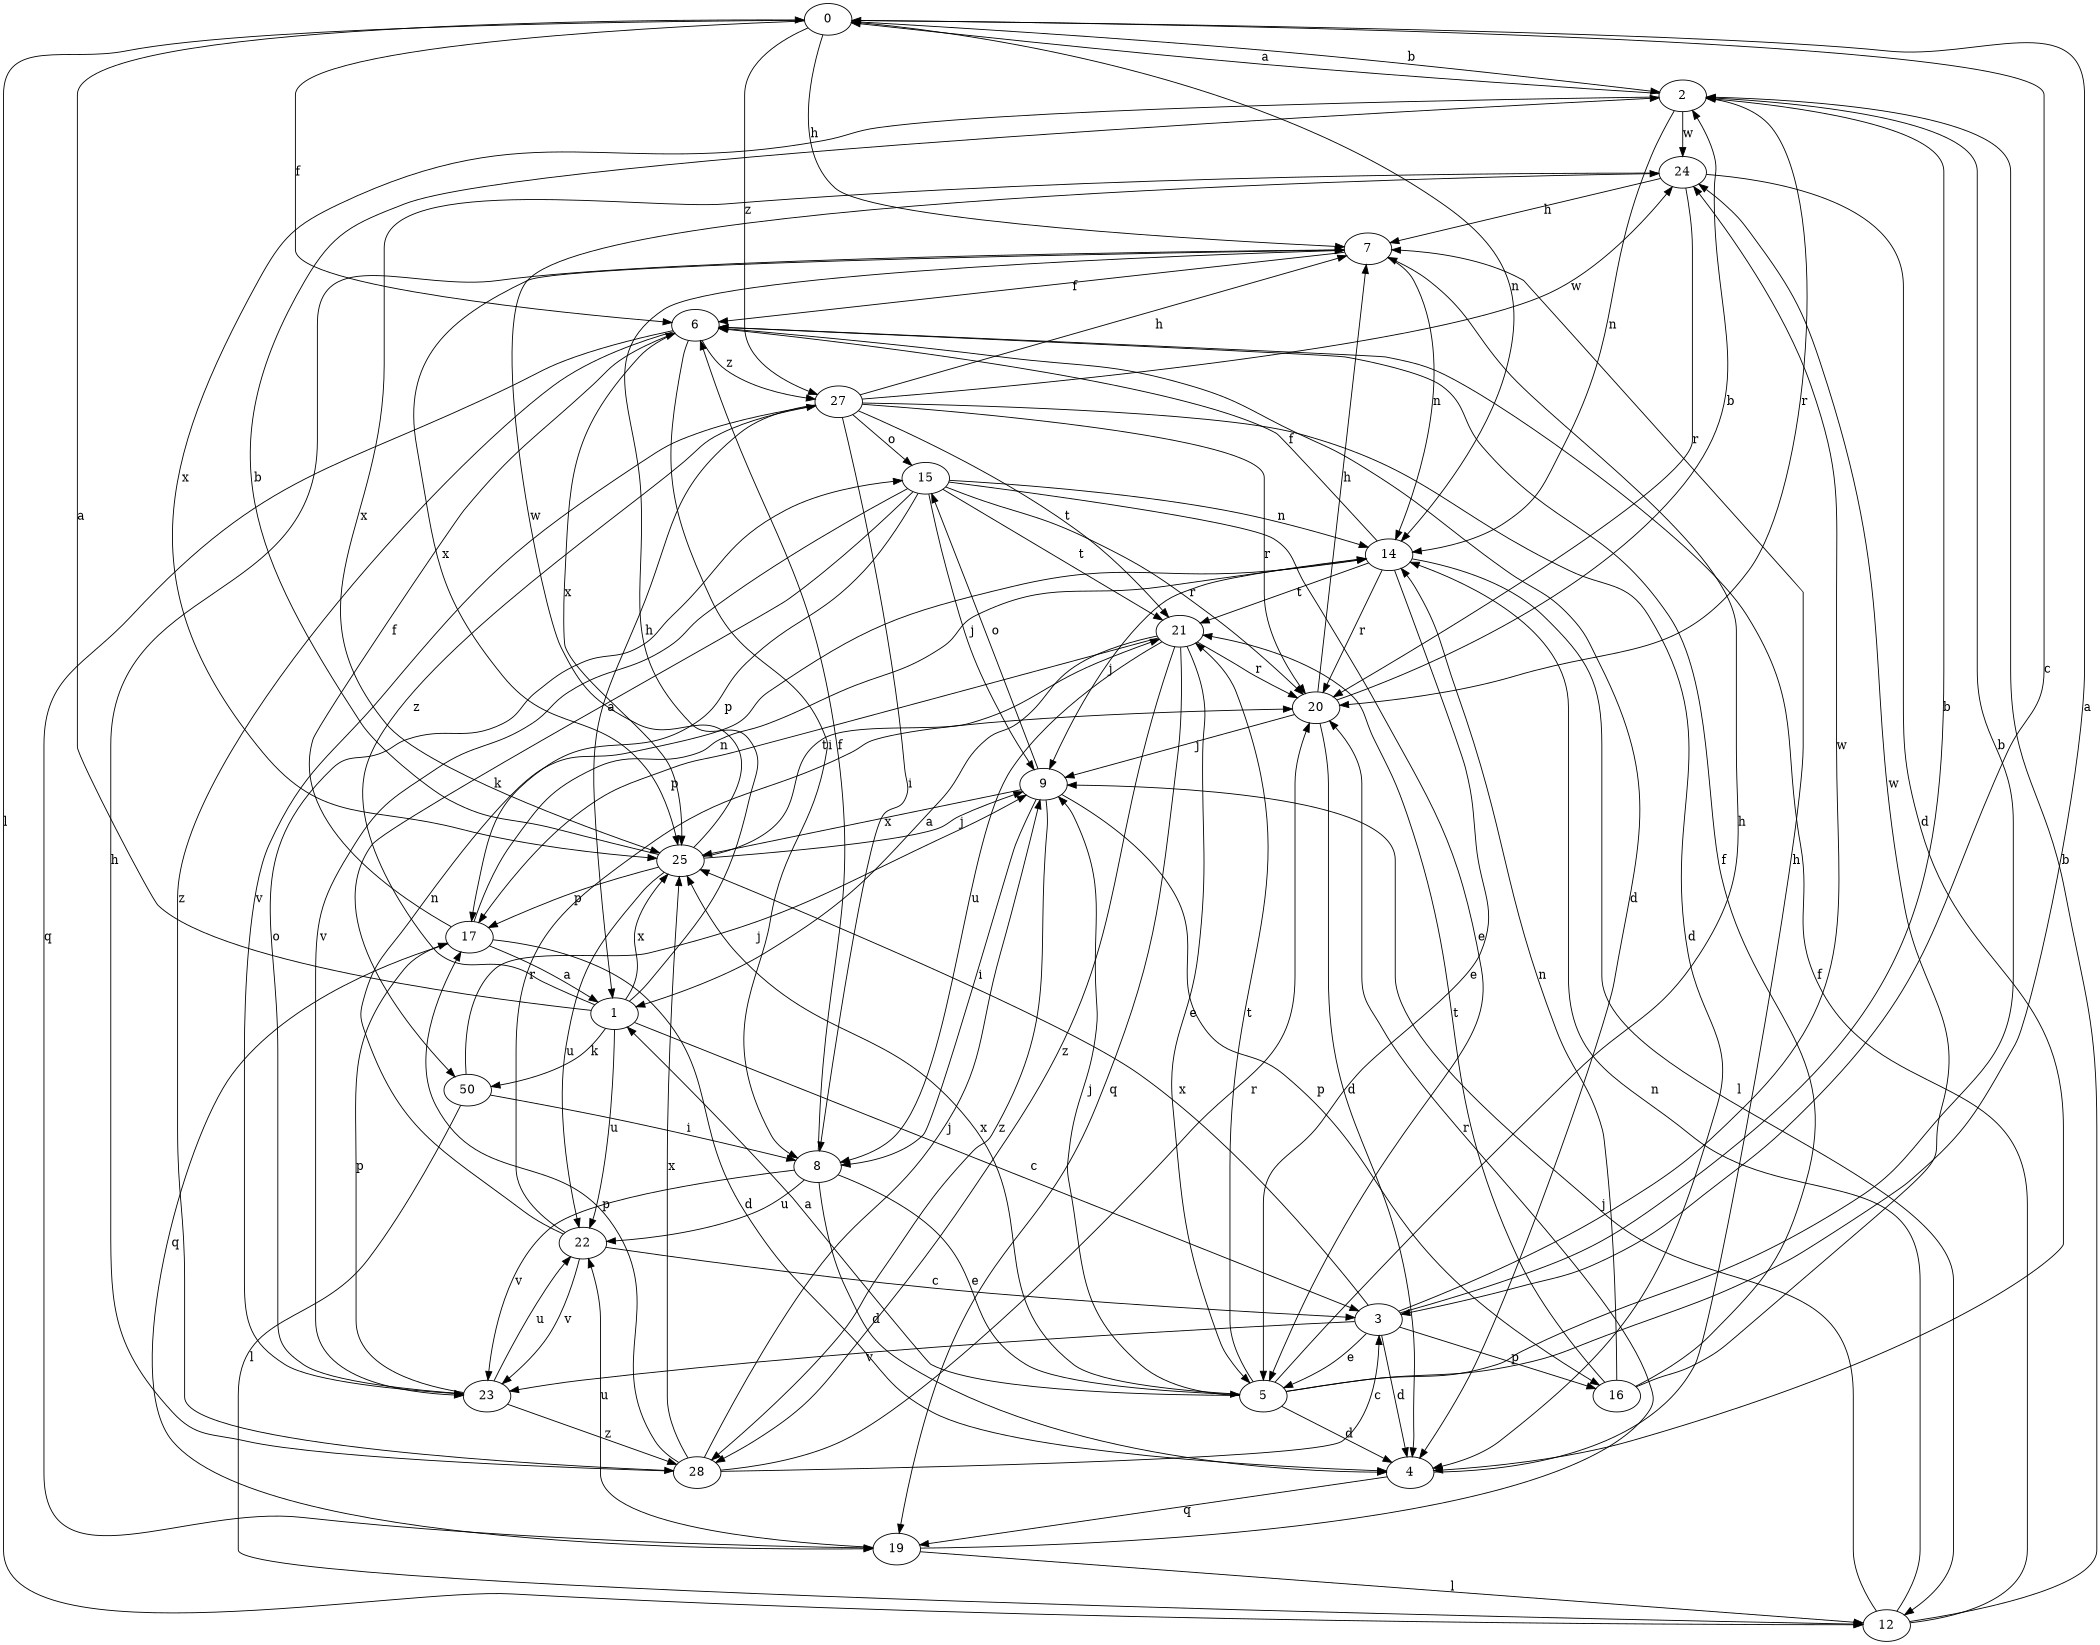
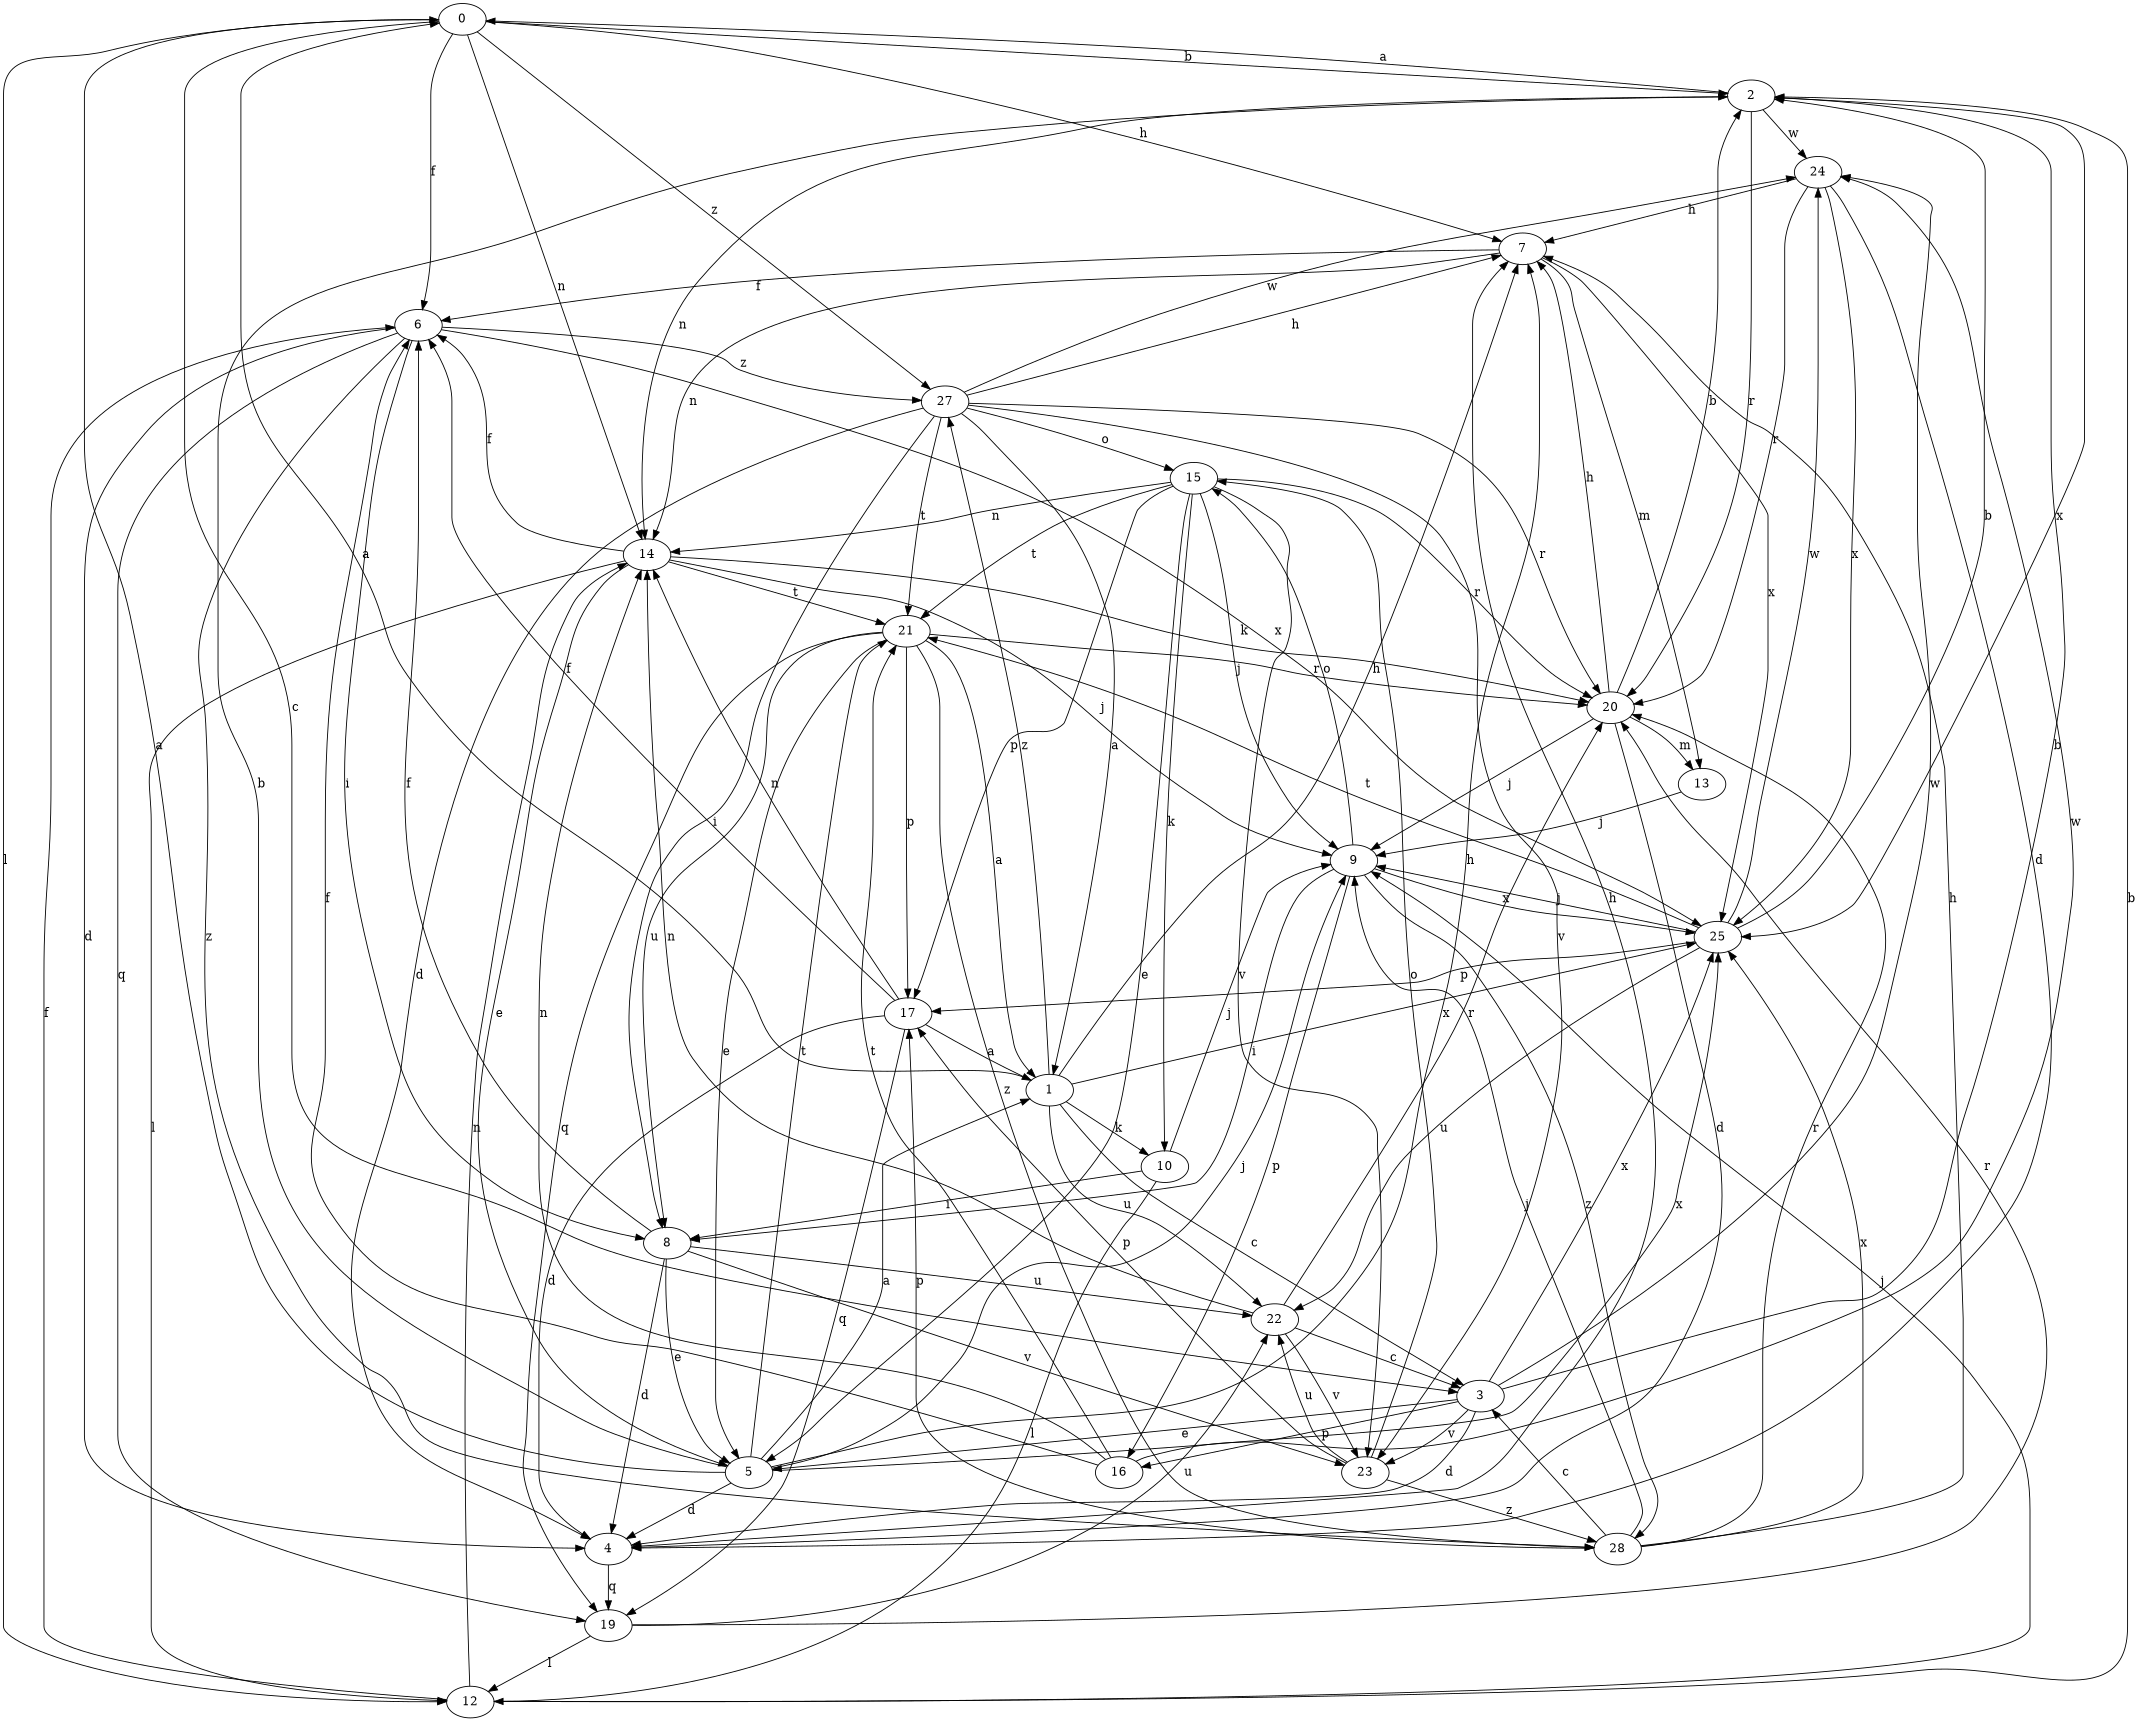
(1362, 631) -> (1244, 631)
none -> (1702, 784)
(468, 1090) -> (1165, 1167)
